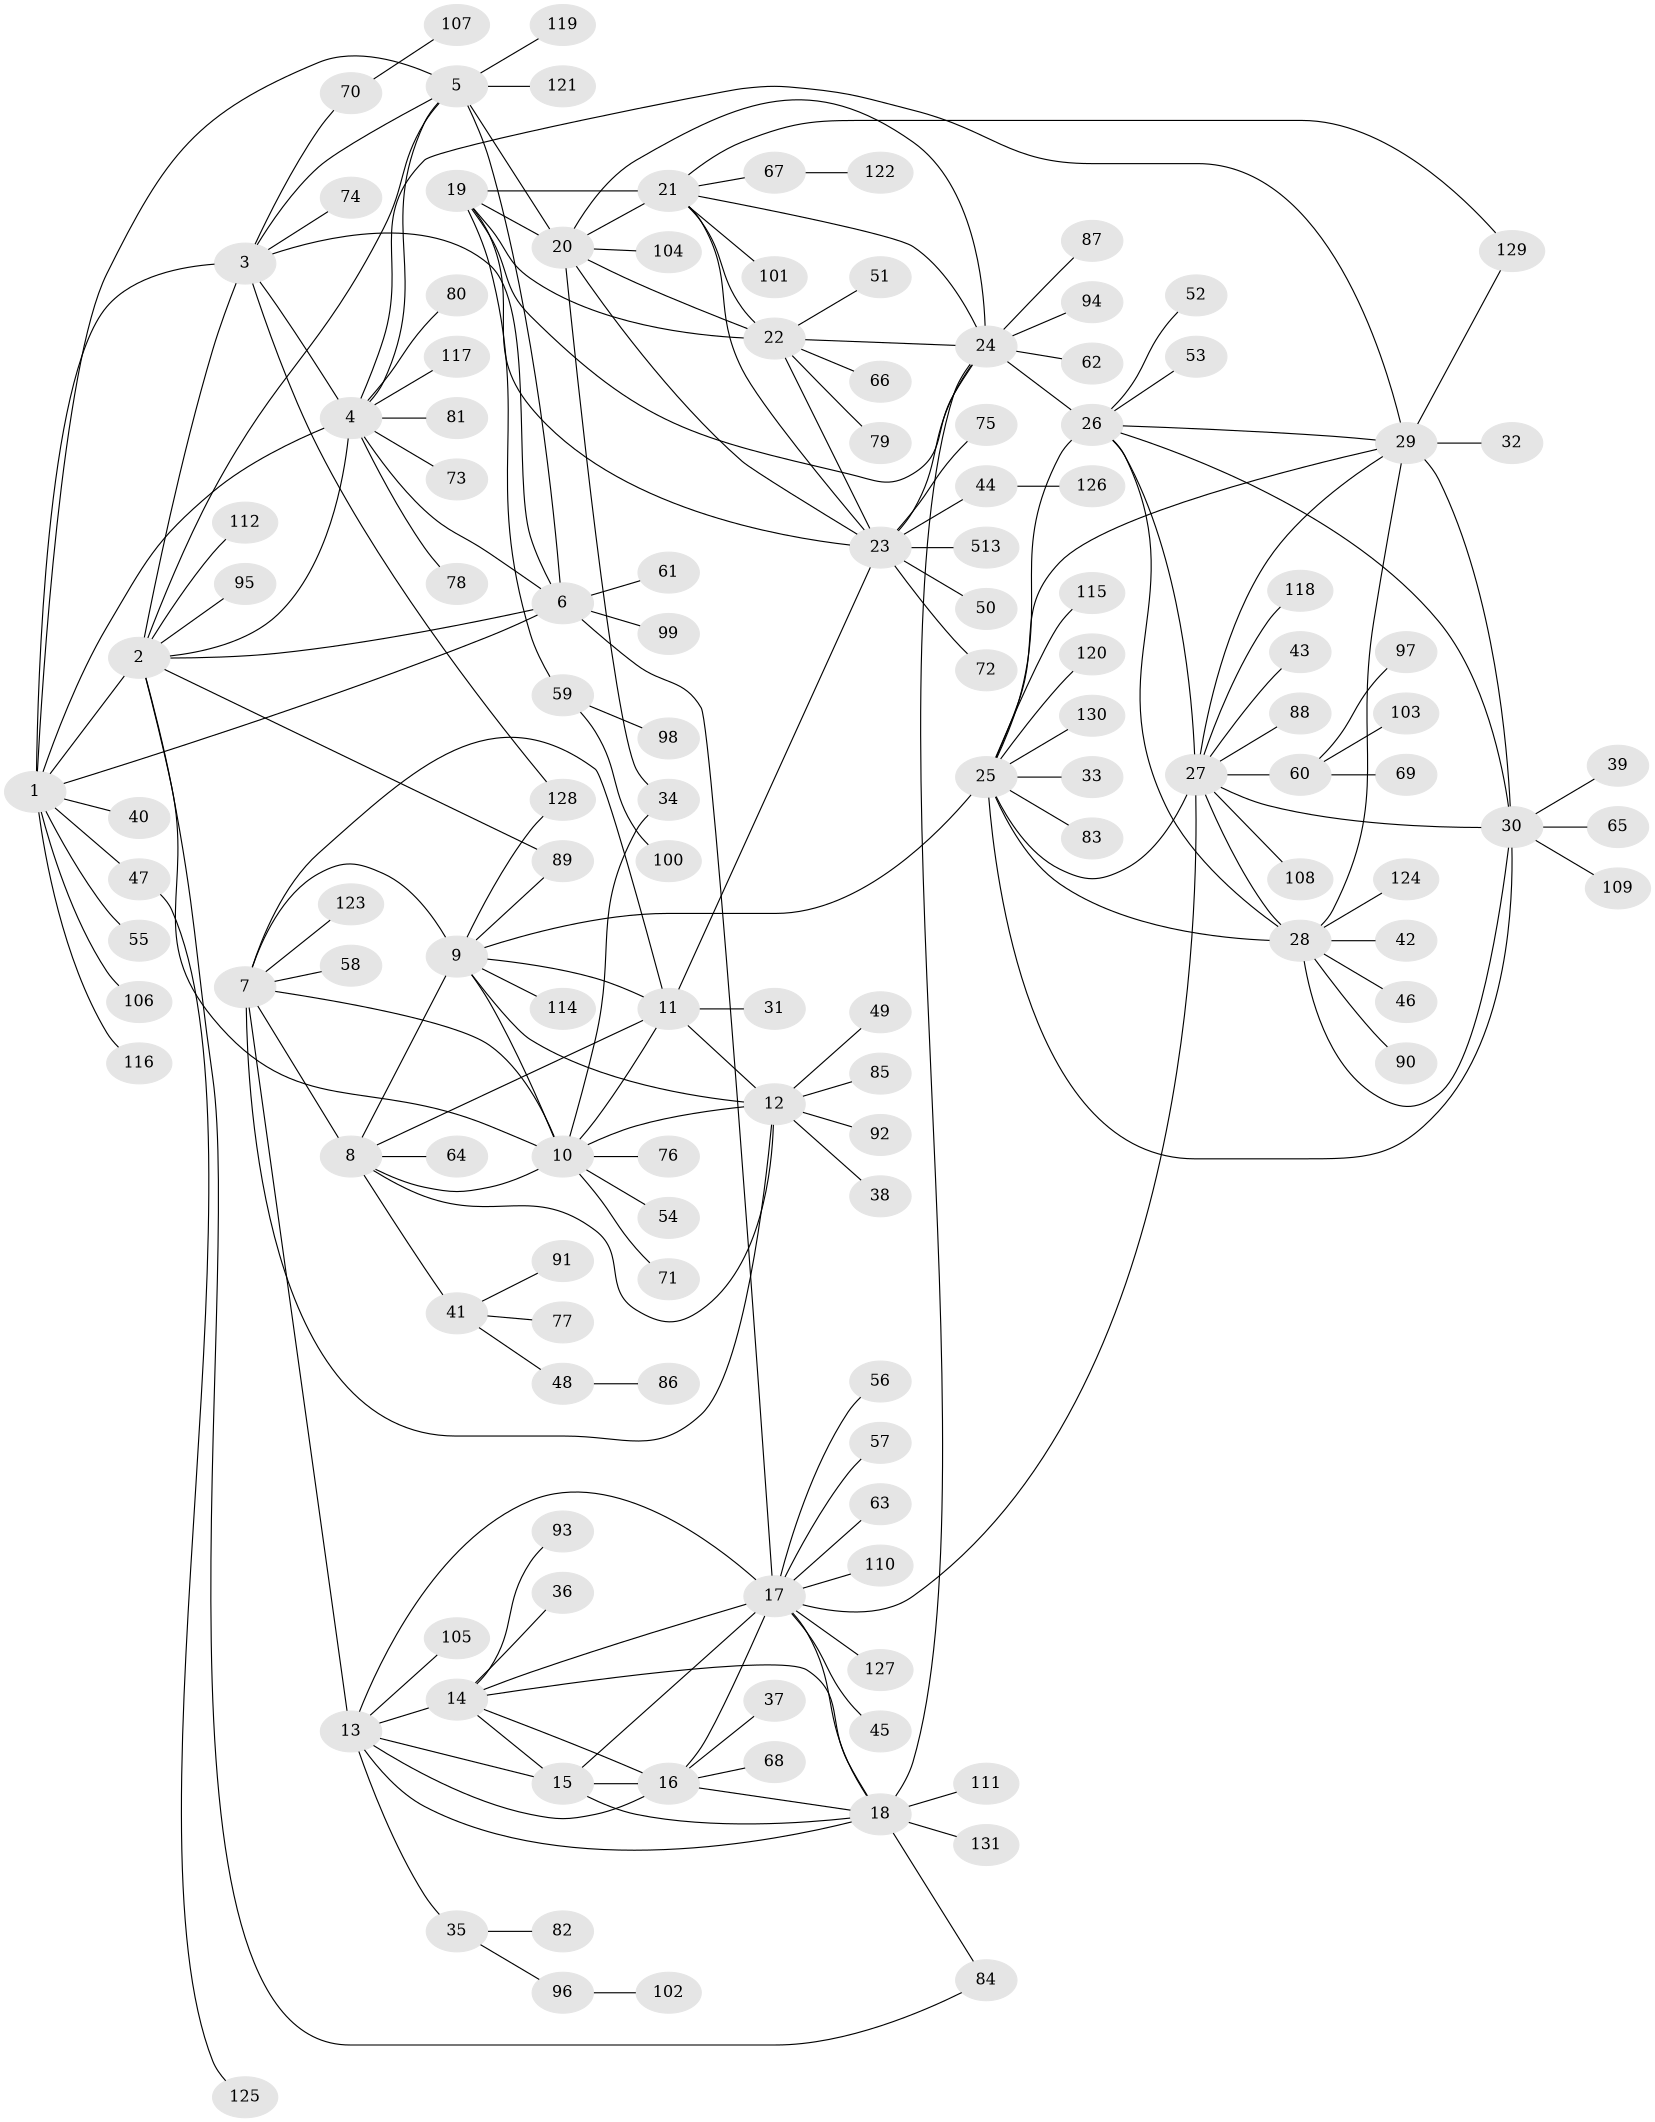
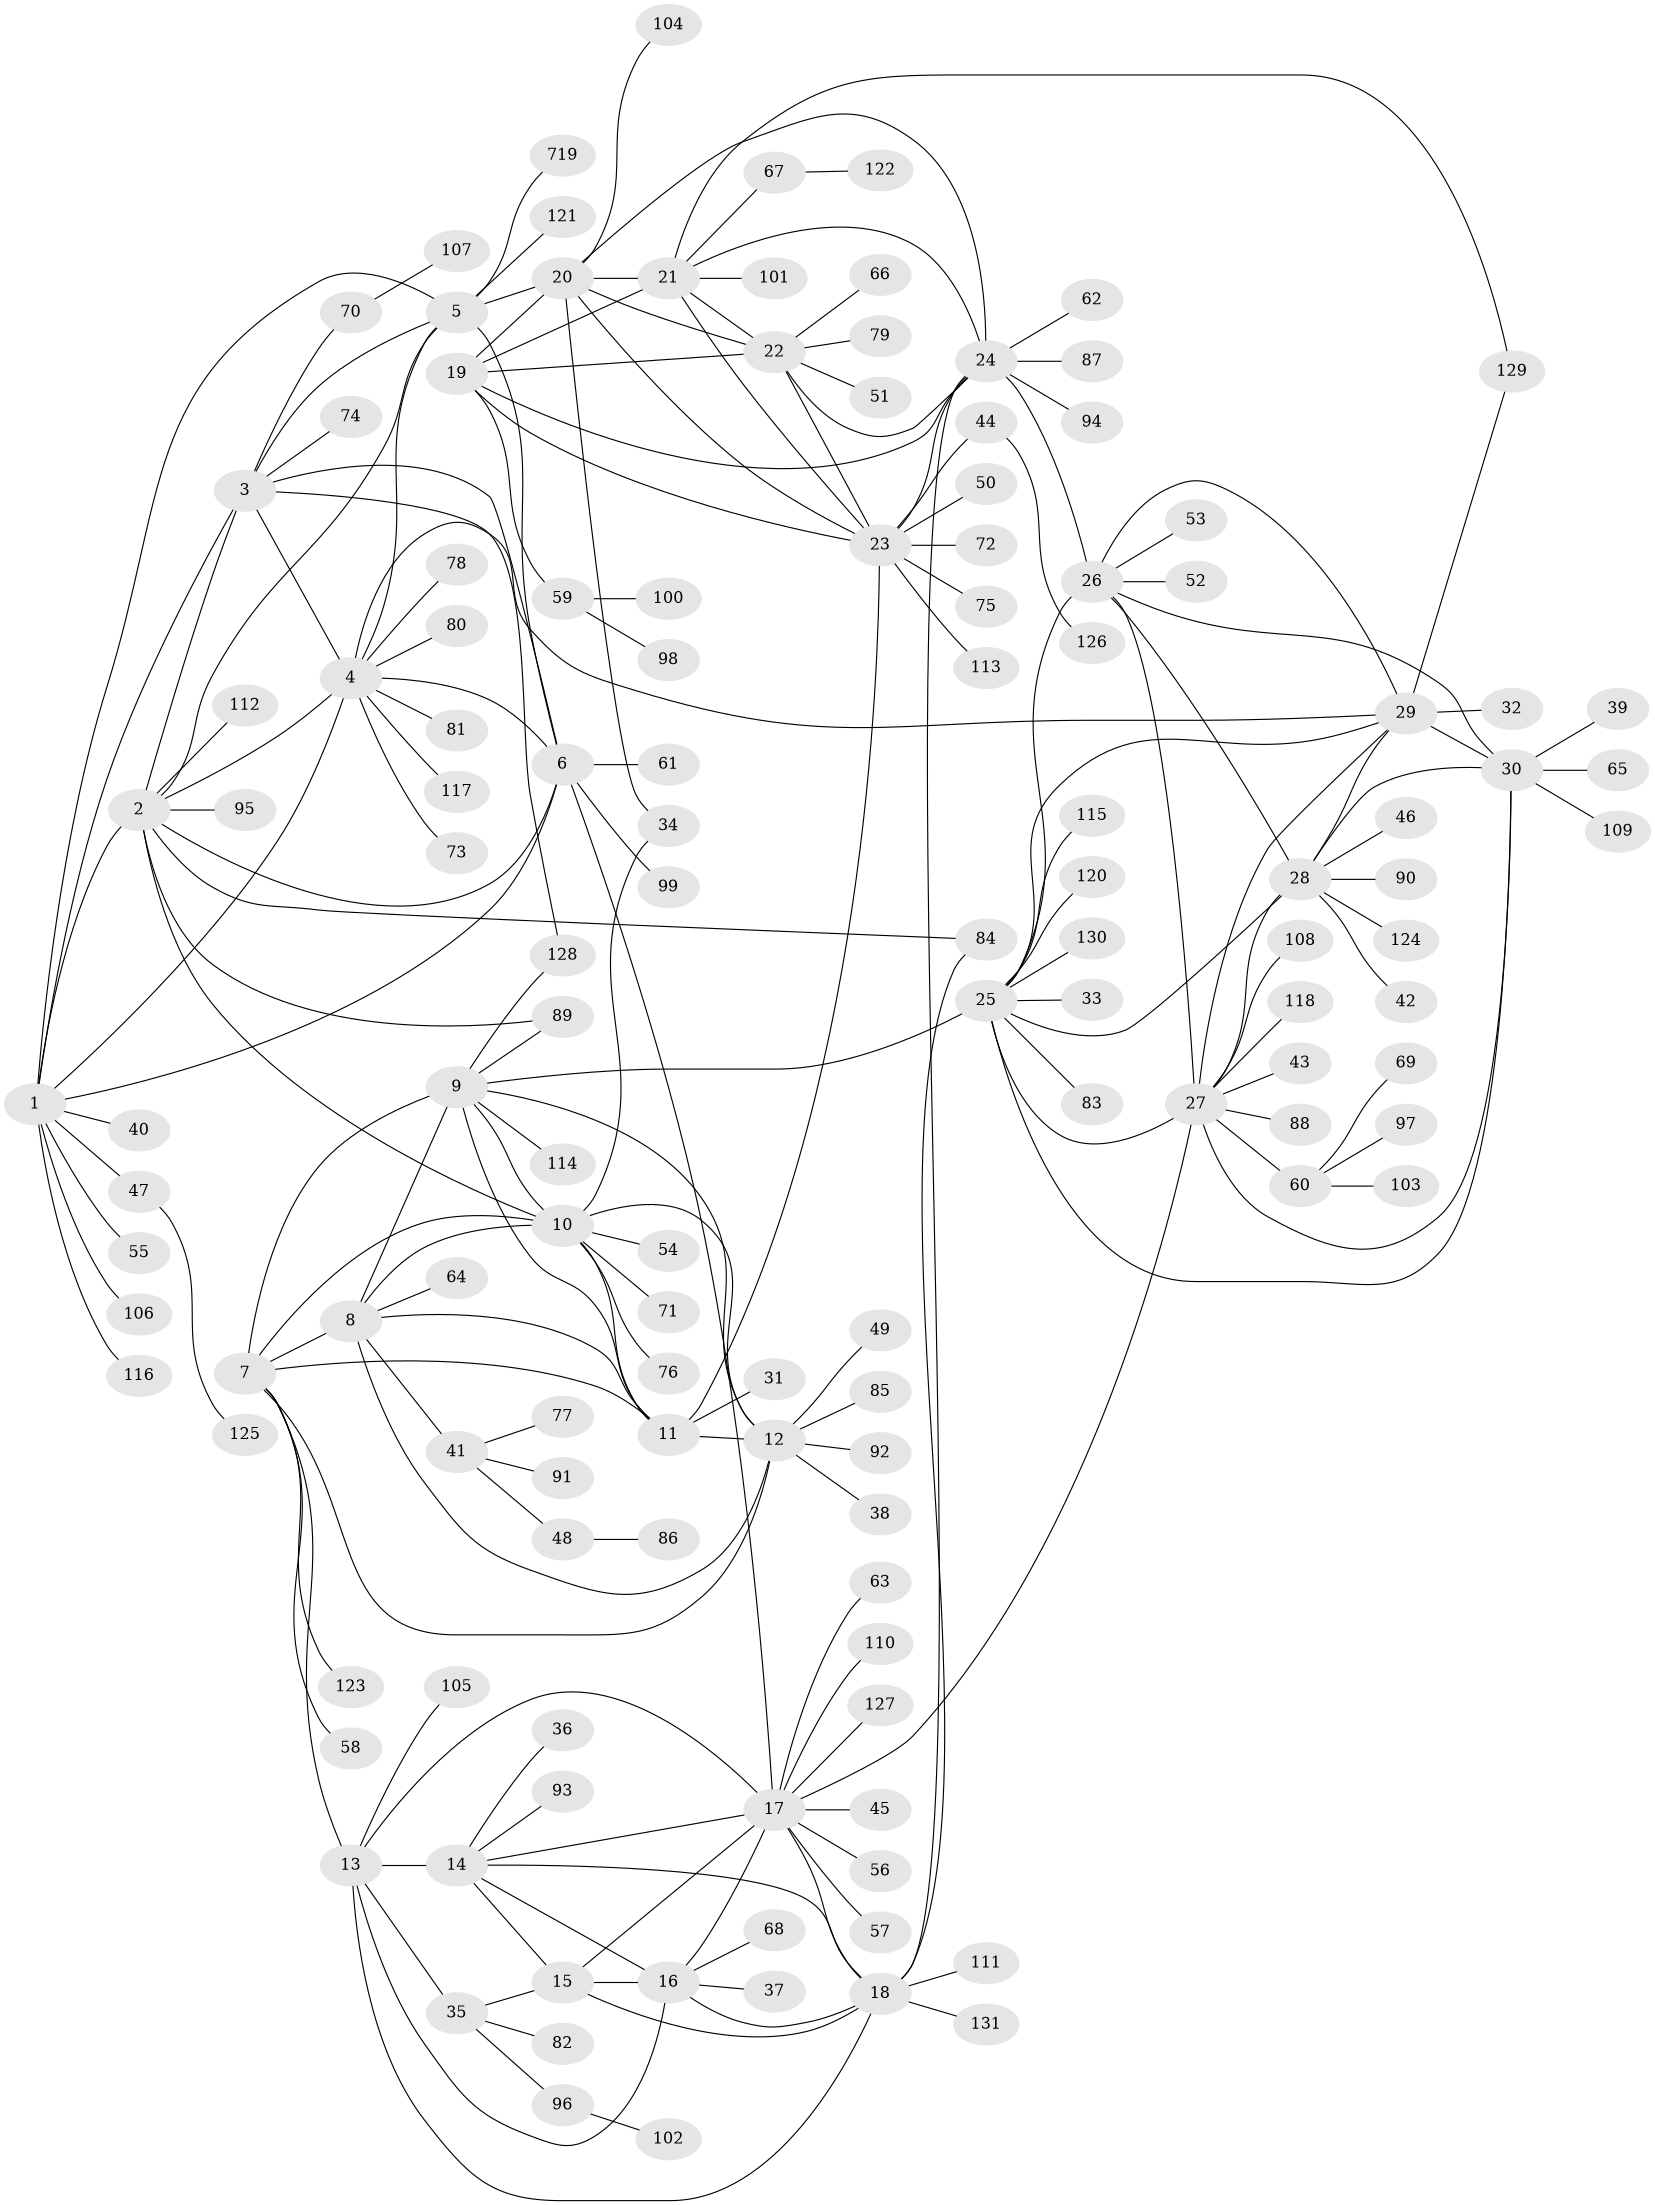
(563, 25) -> (563, 156)
(986, 548) -> (986, 668)
(457, 1758) -> (510, 1998)
